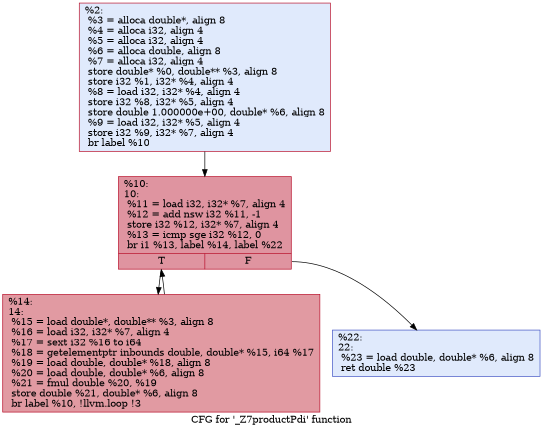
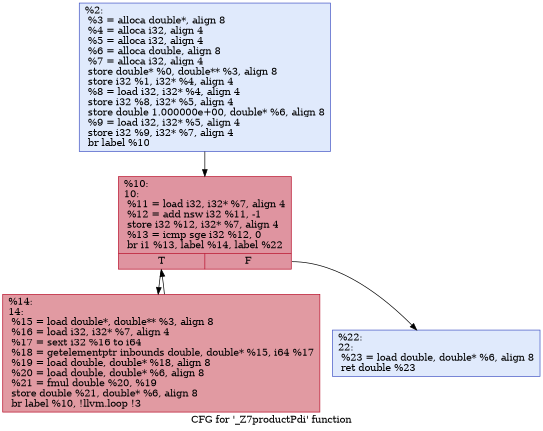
(205, 77) -> (205, 77)
